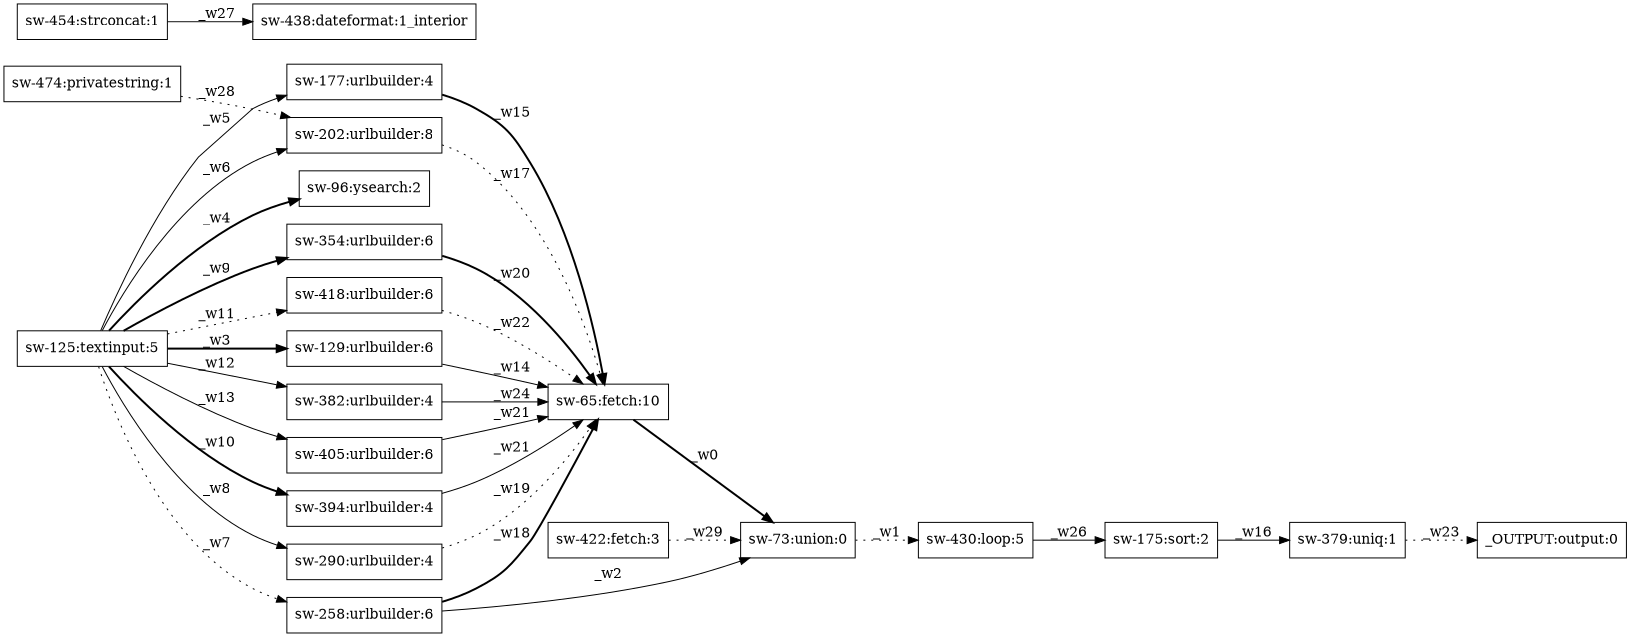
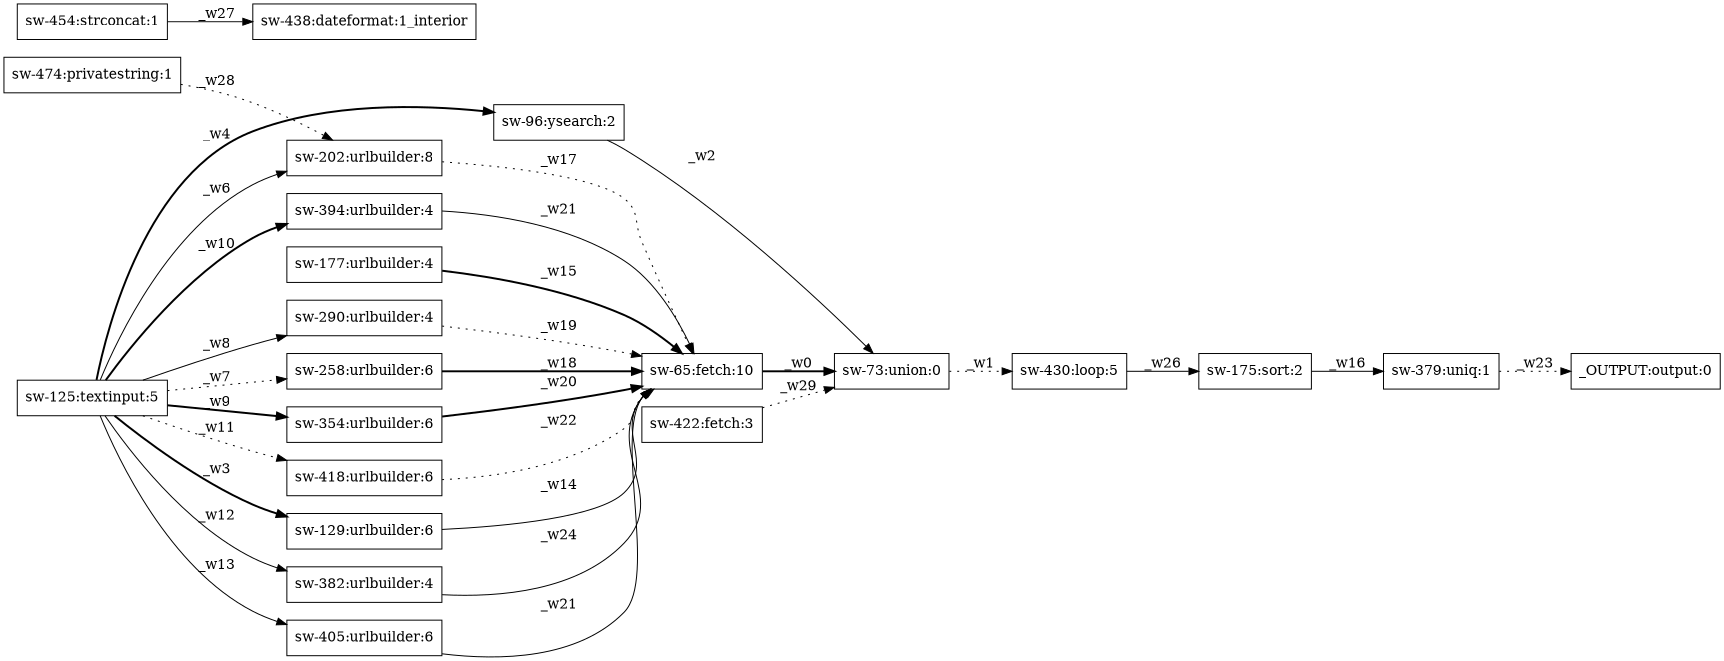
(169, 198) -> none
(593, 595) -> (743, 235)
